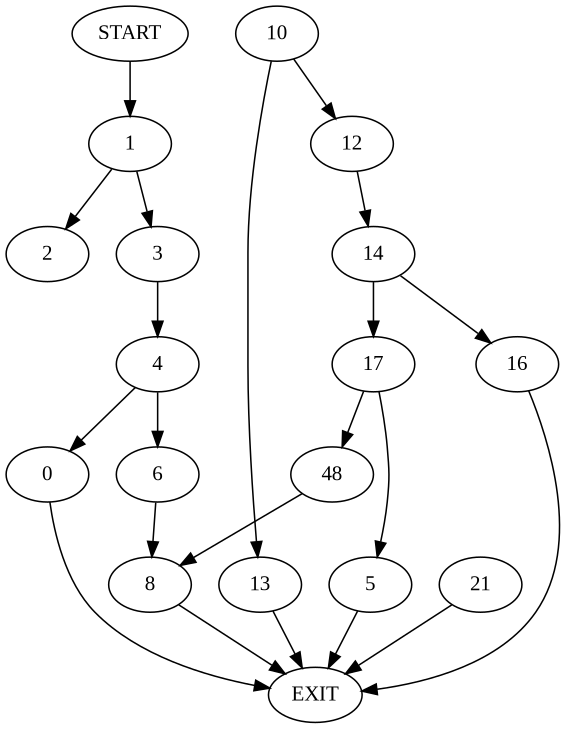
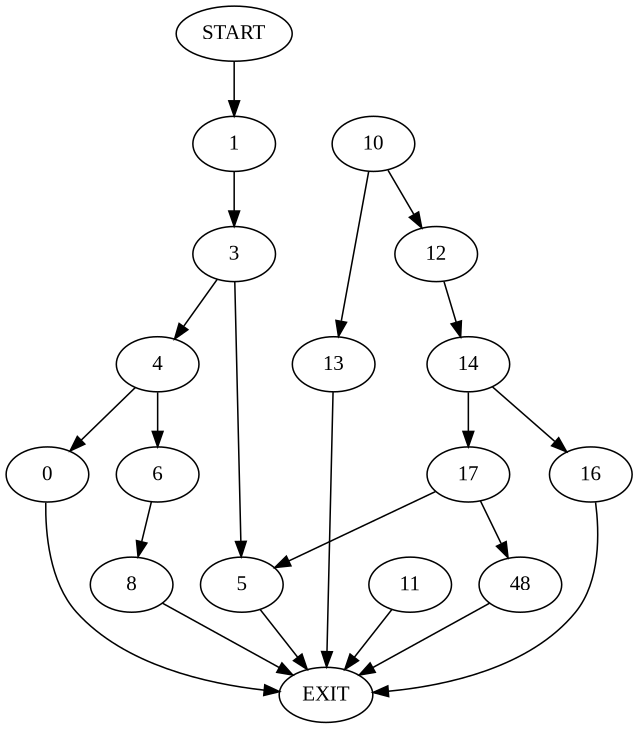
(47, 254) -> none
none -> (238, 412)
(245, 527) -> (431, 635)
(481, 585) -> (410, 585)
